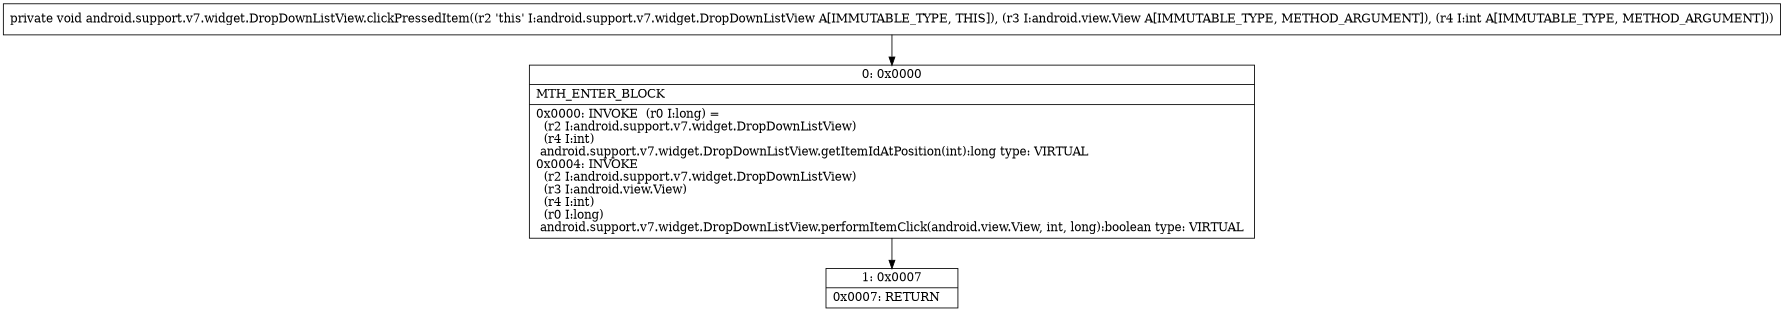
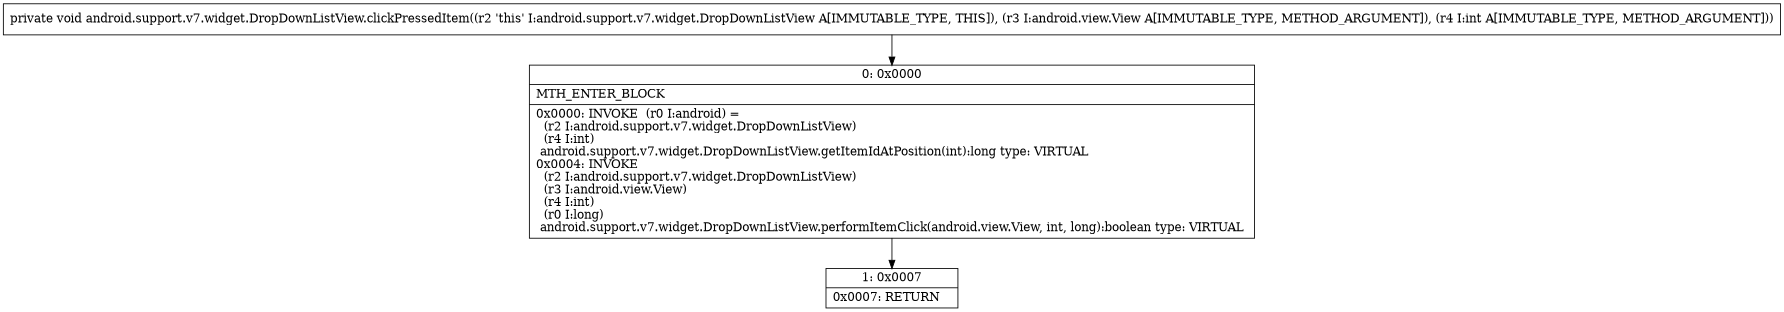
(630, 114) -> (640, 114)
